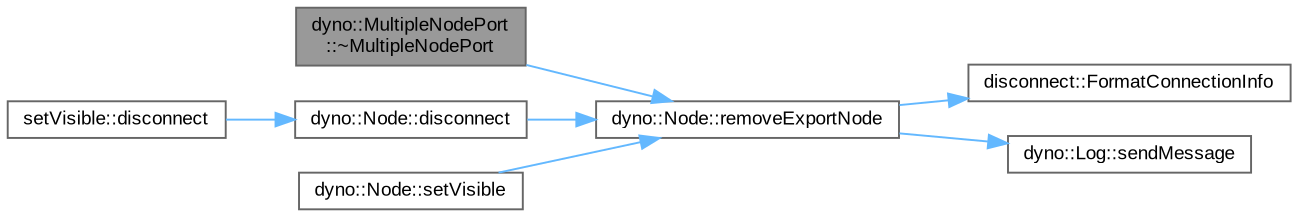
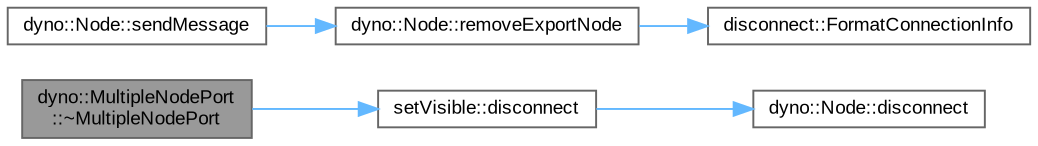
(589, 81) -> (305, 109)
(552, 120) -> none
(1130, 154) -> none
(411, 191) -> (137, 26)
